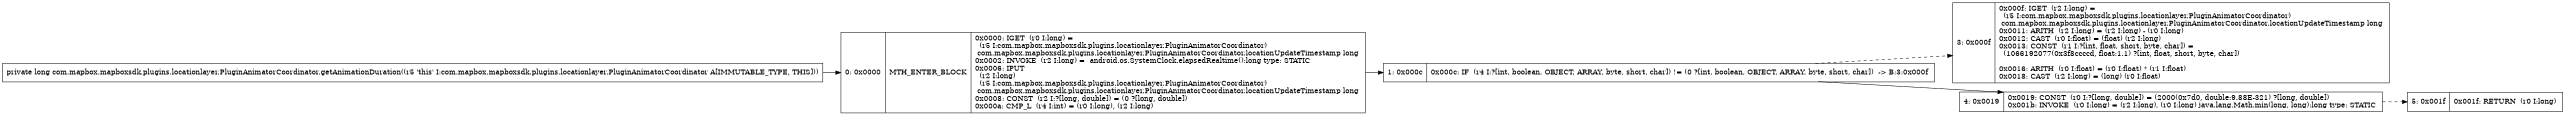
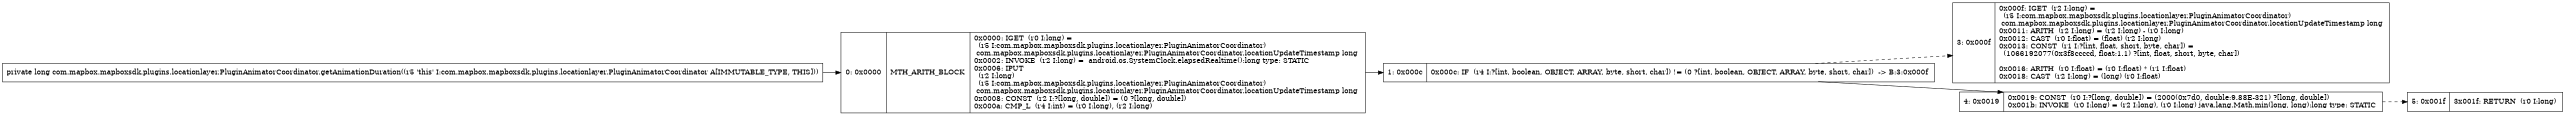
(928, 72) -> (928, 72)
(2506, 102) -> (2506, 102)
